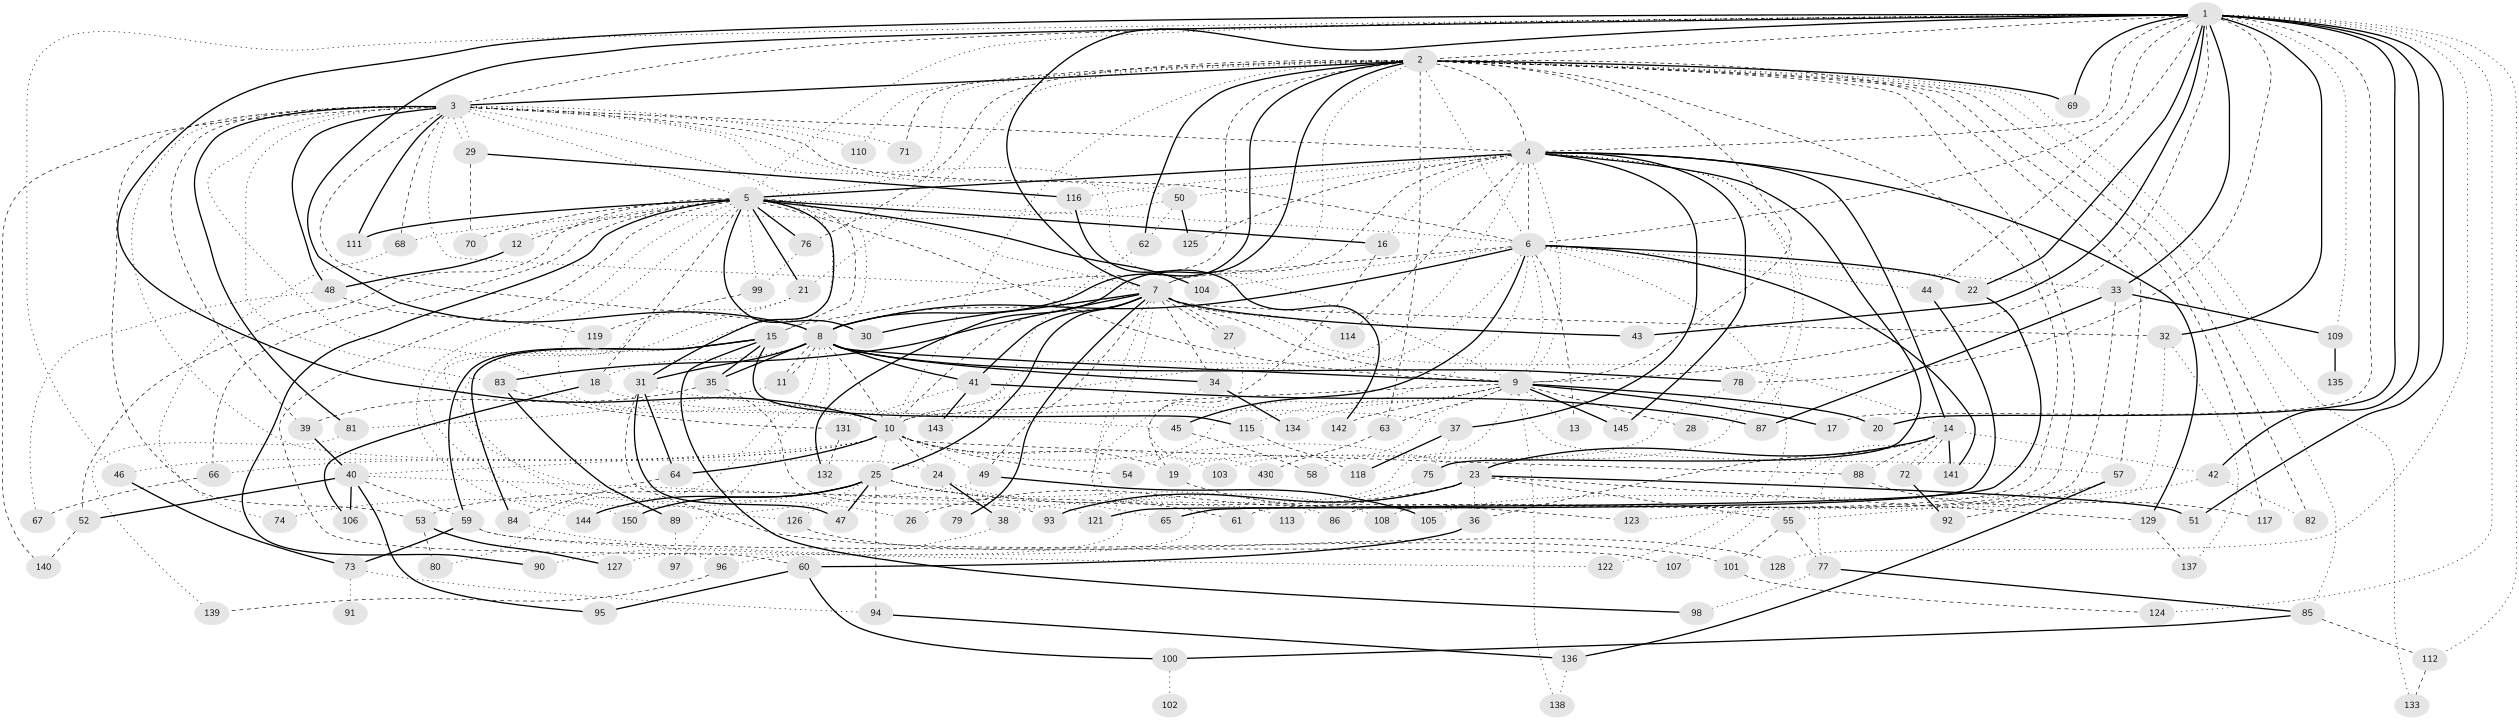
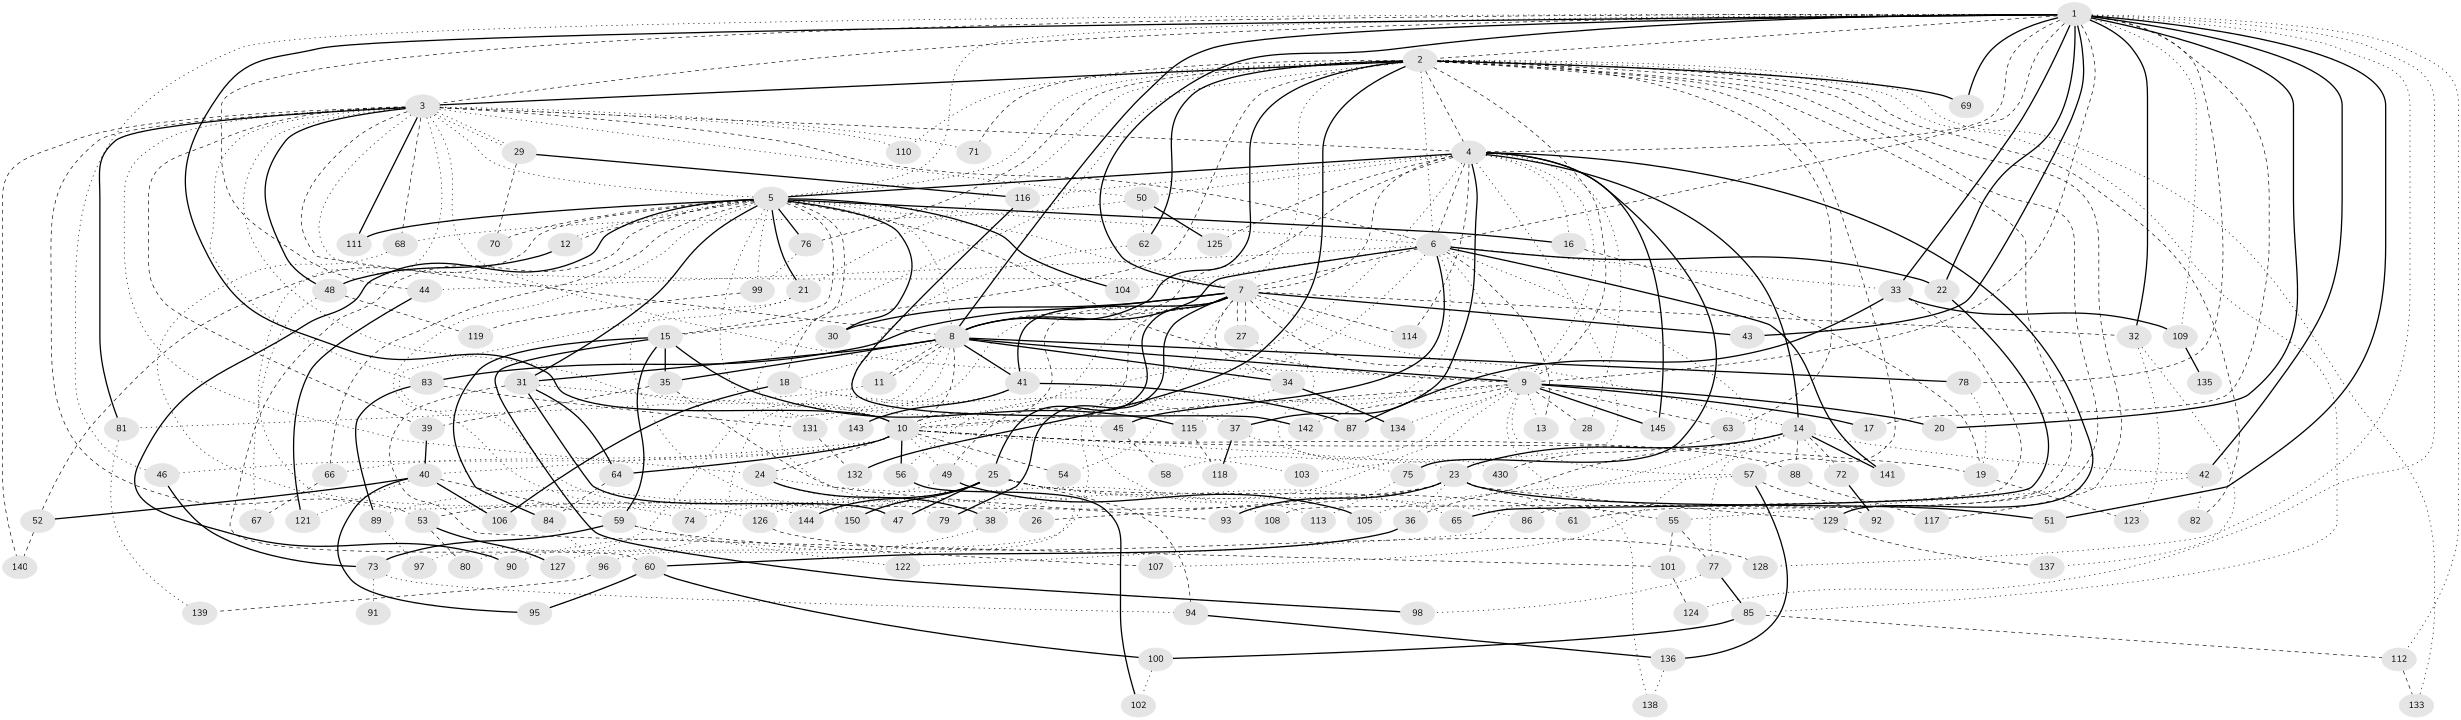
none -> (1241, 263)
none -> (901, 475)
